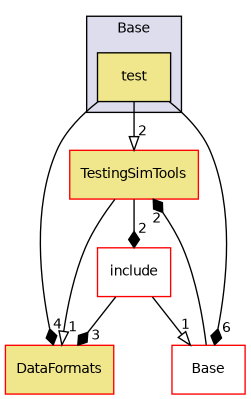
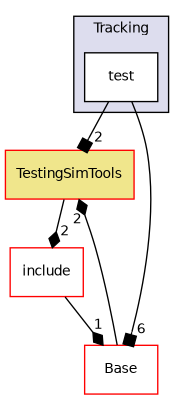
(134, 29) -> (121, 29)
(134, 77) -> (121, 77)
(134, 121) -> (98, 121)
(224, 207) -> (150, 216)
(167, 316) -> (79, 315)
(60, 370) -> none
